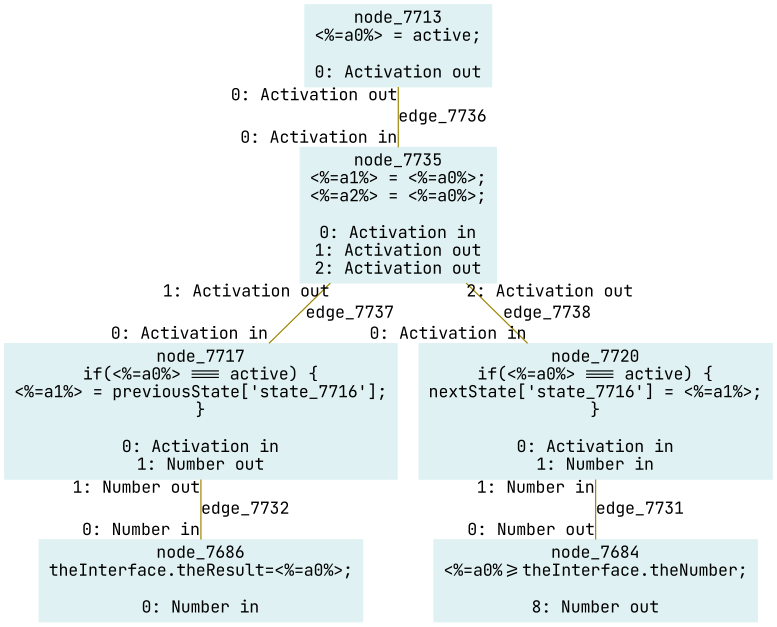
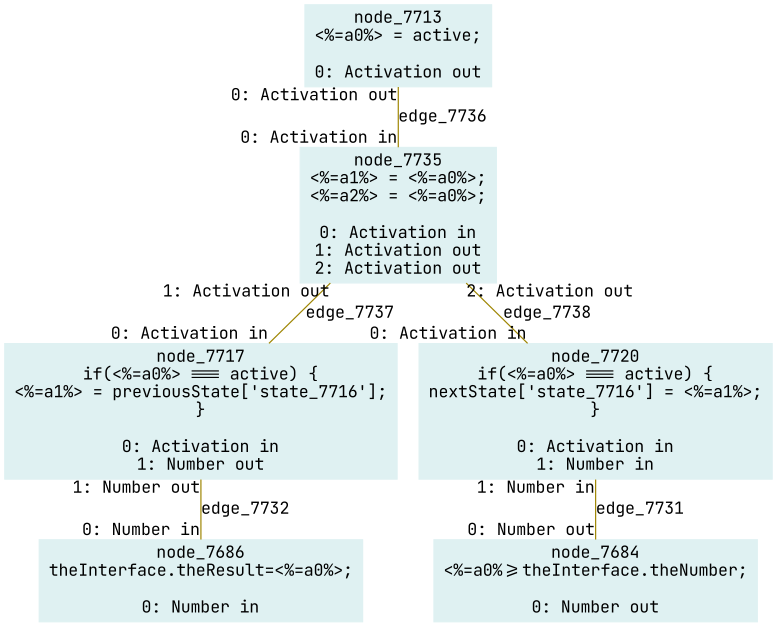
(596, 581) -> (596, 581)
